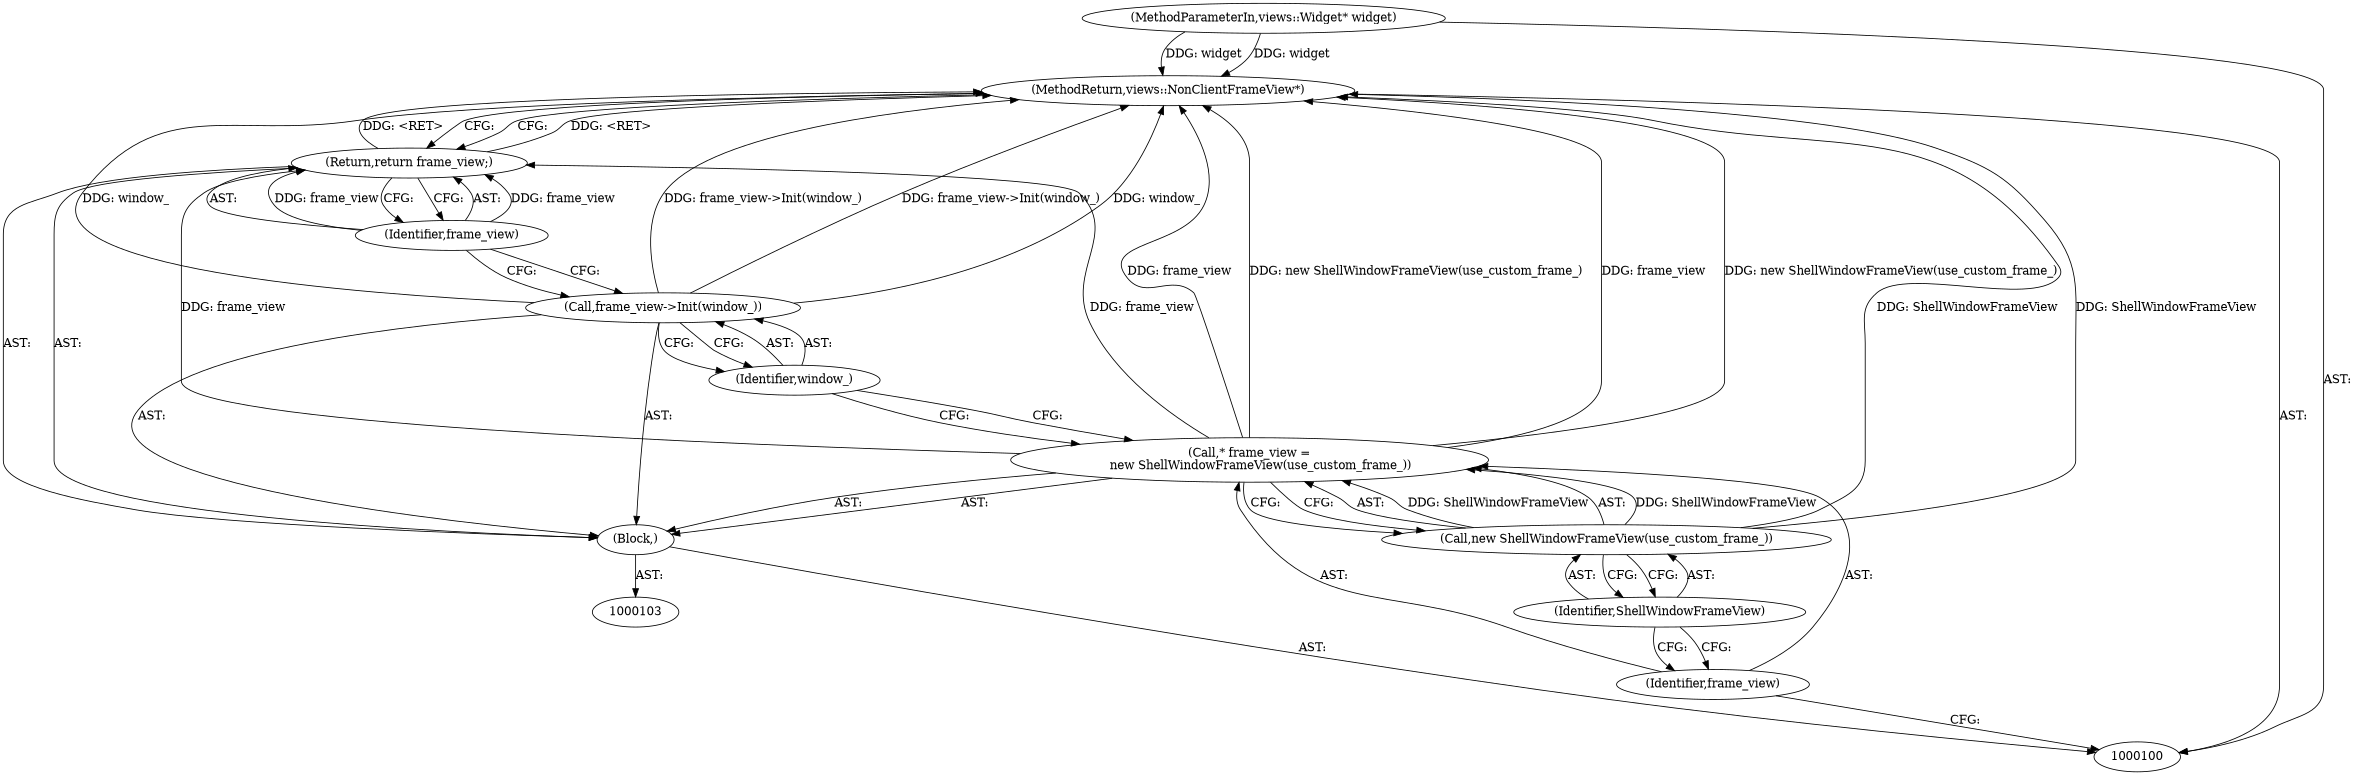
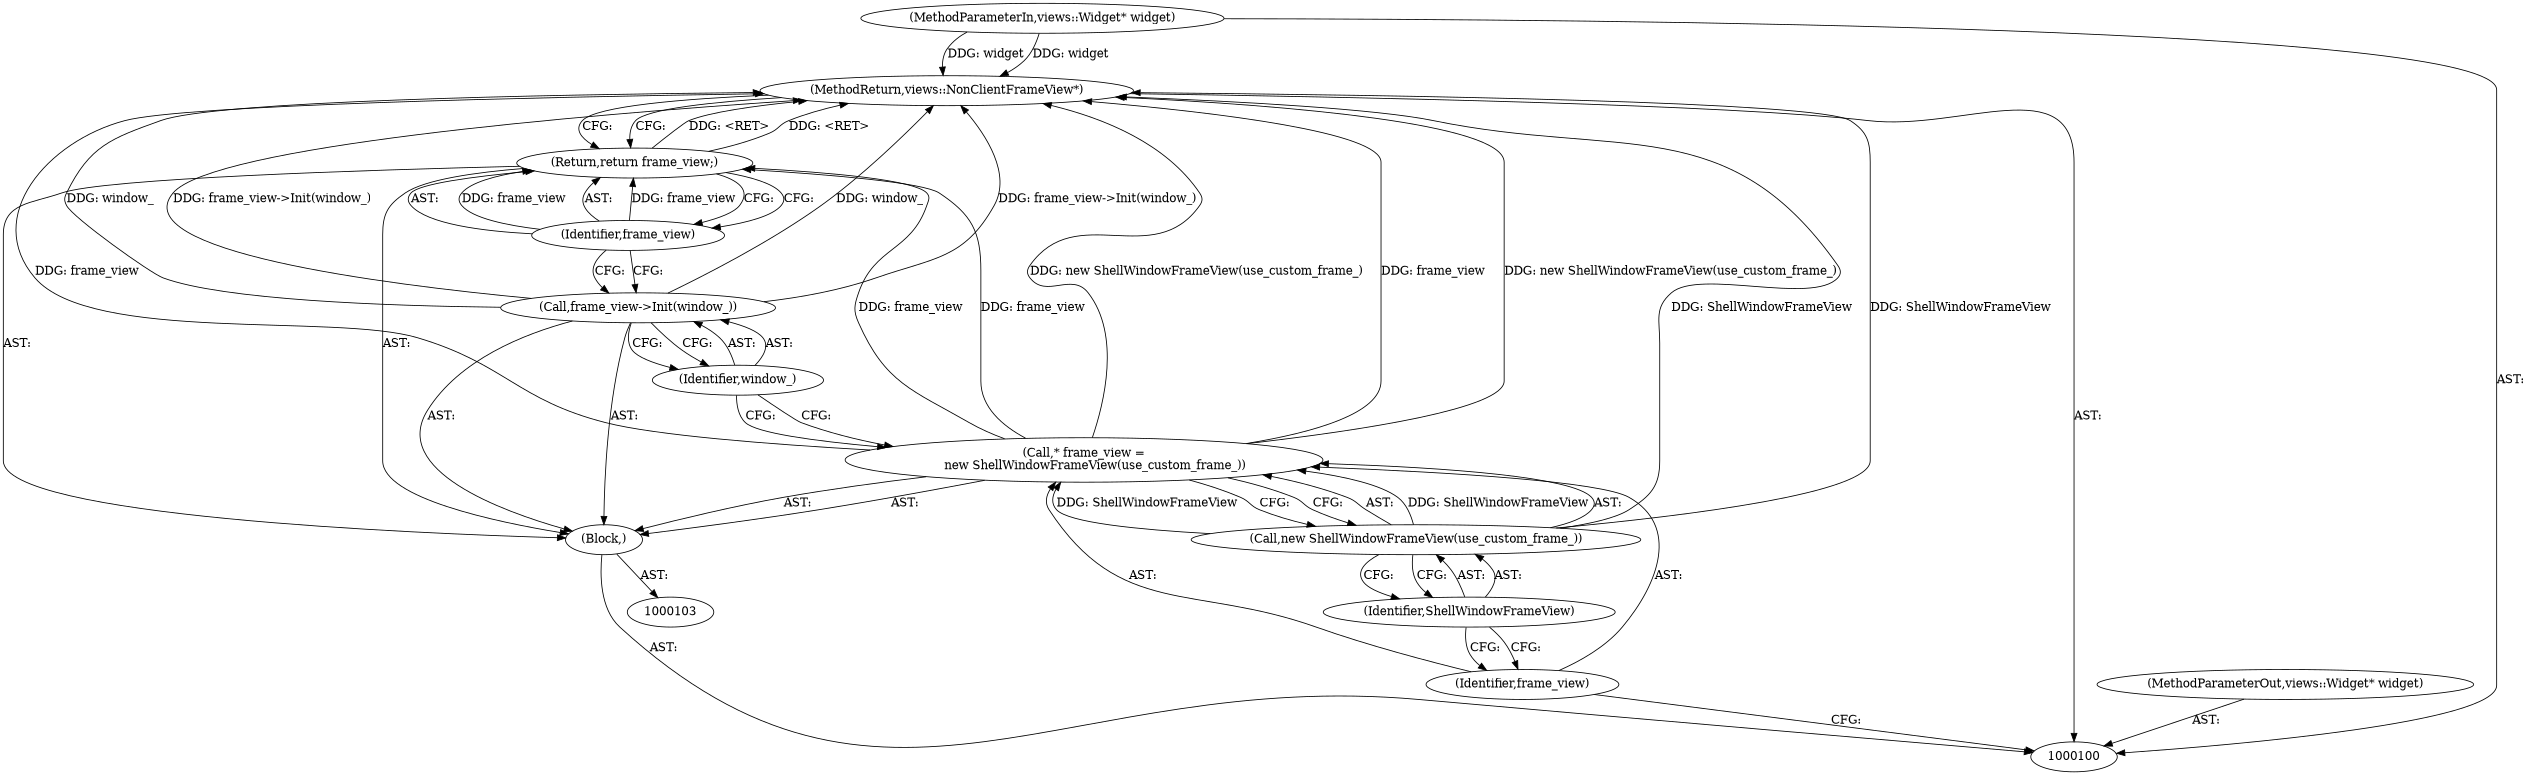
none -> (2285, 684)
